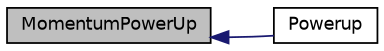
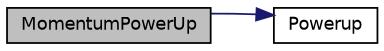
(251, 37) -> (234, 14)
